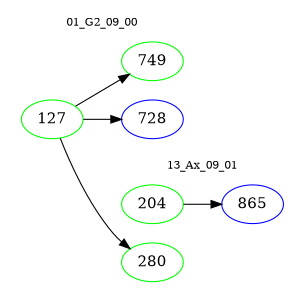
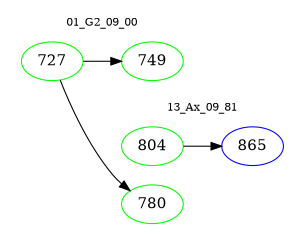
(52, 119) -> (52, 61)
(152, 119) -> none
(203, 166) -> (203, 108)
(152, 204) -> (152, 146)
(152, 262) -> (152, 204)
